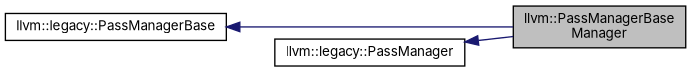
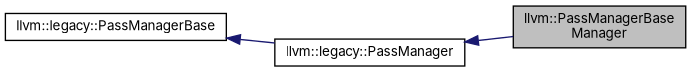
(376, 27) -> (257, 41)
